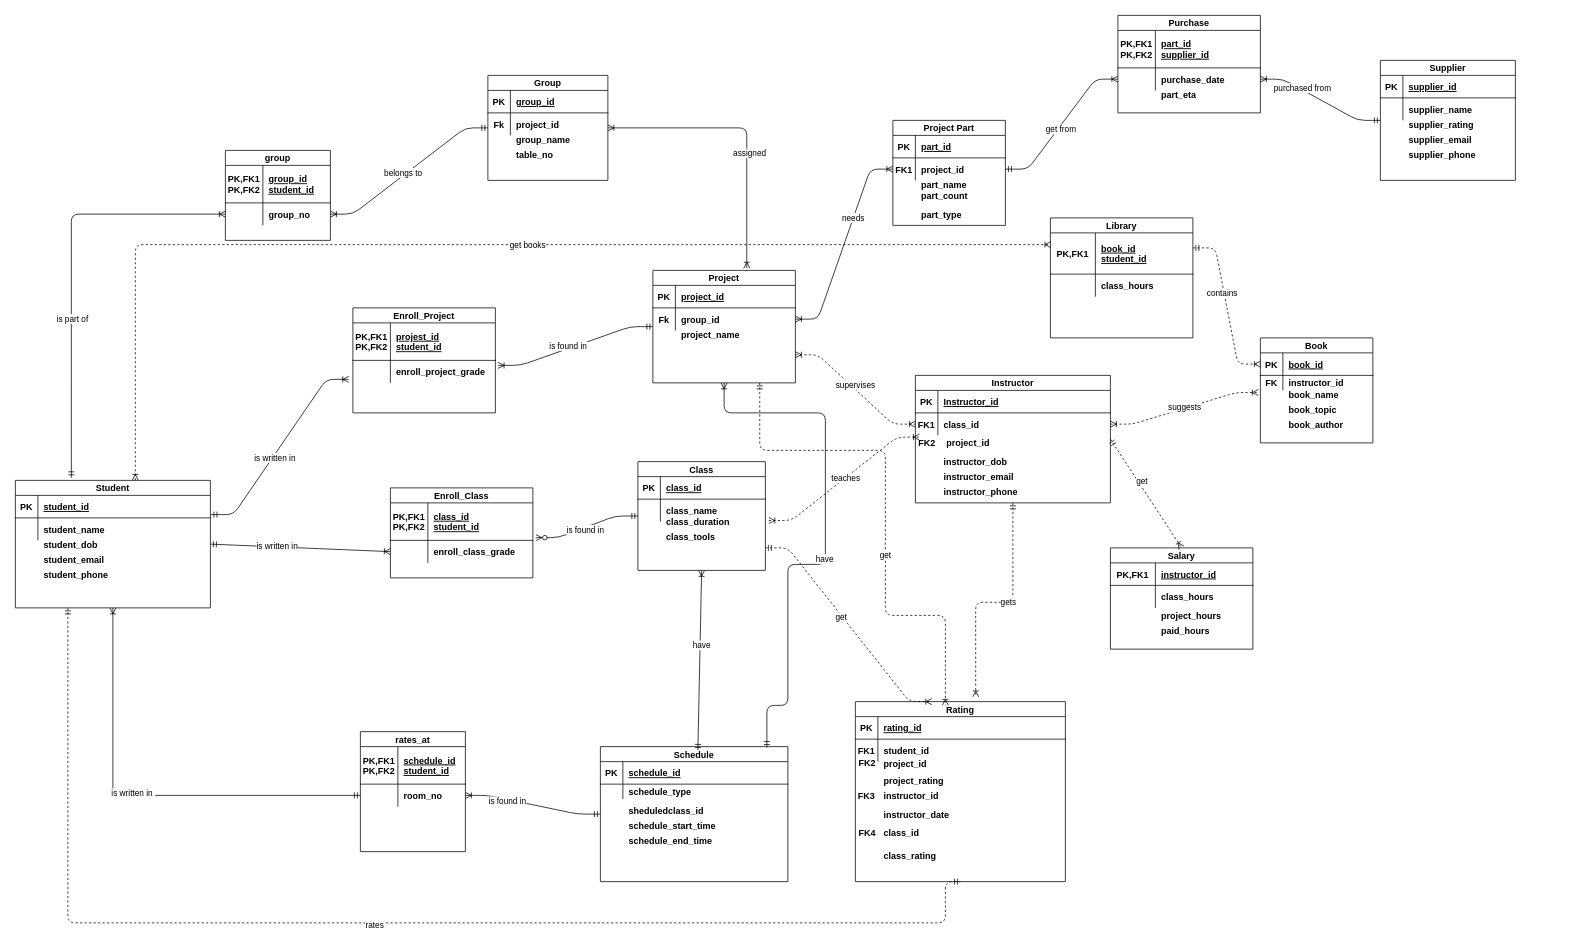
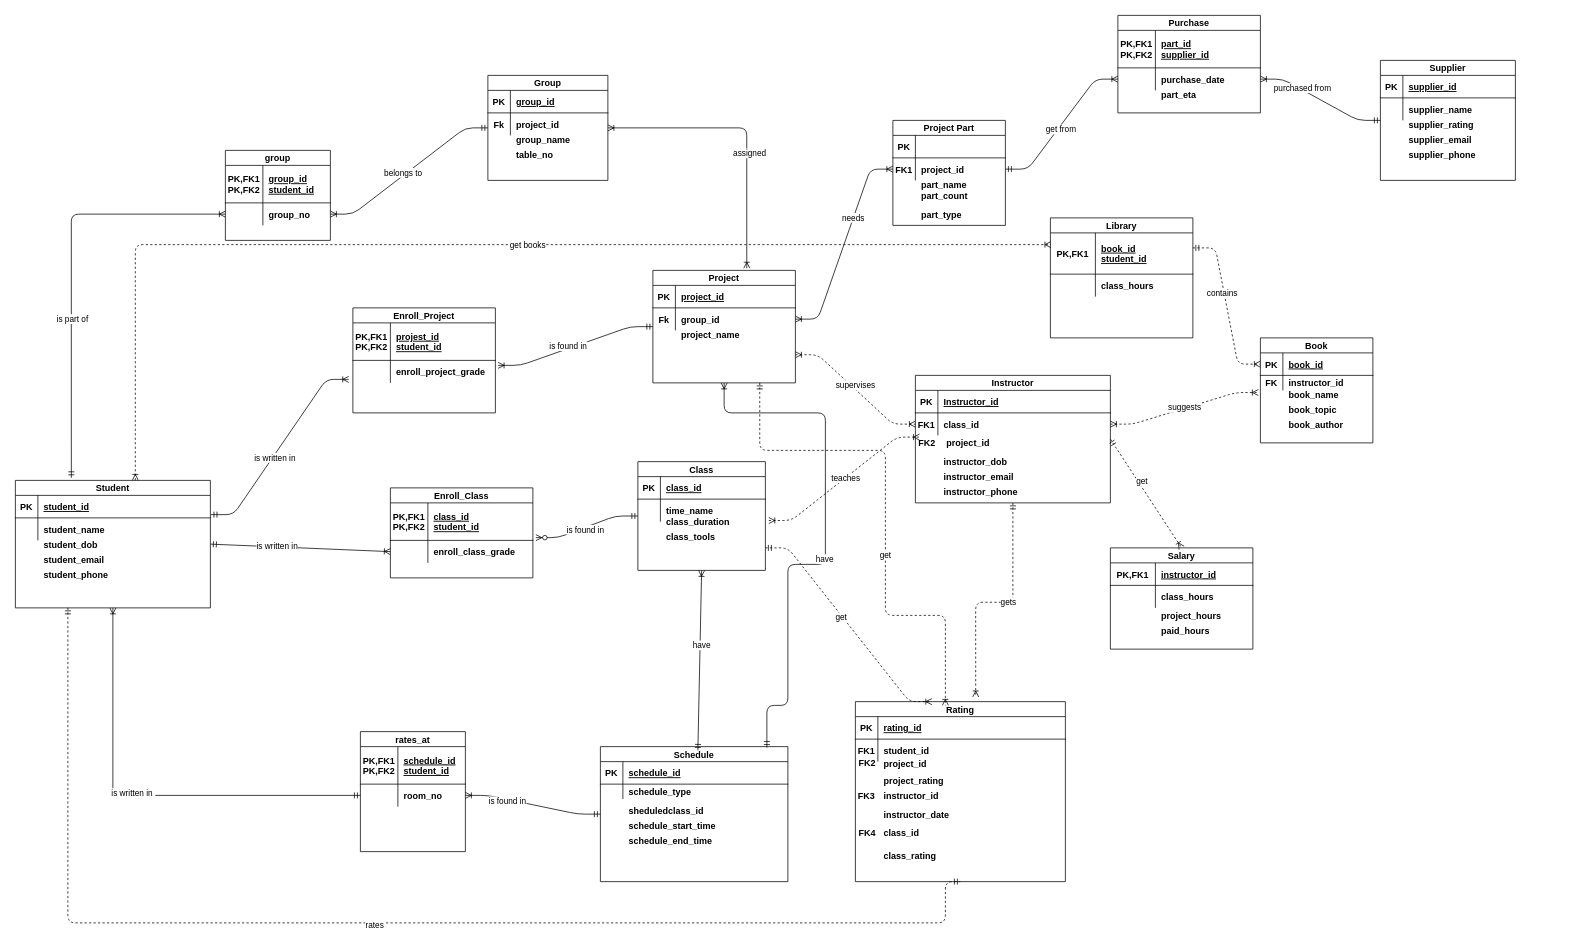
(960, 147) -> none
(690, 511) -> (688, 511)
